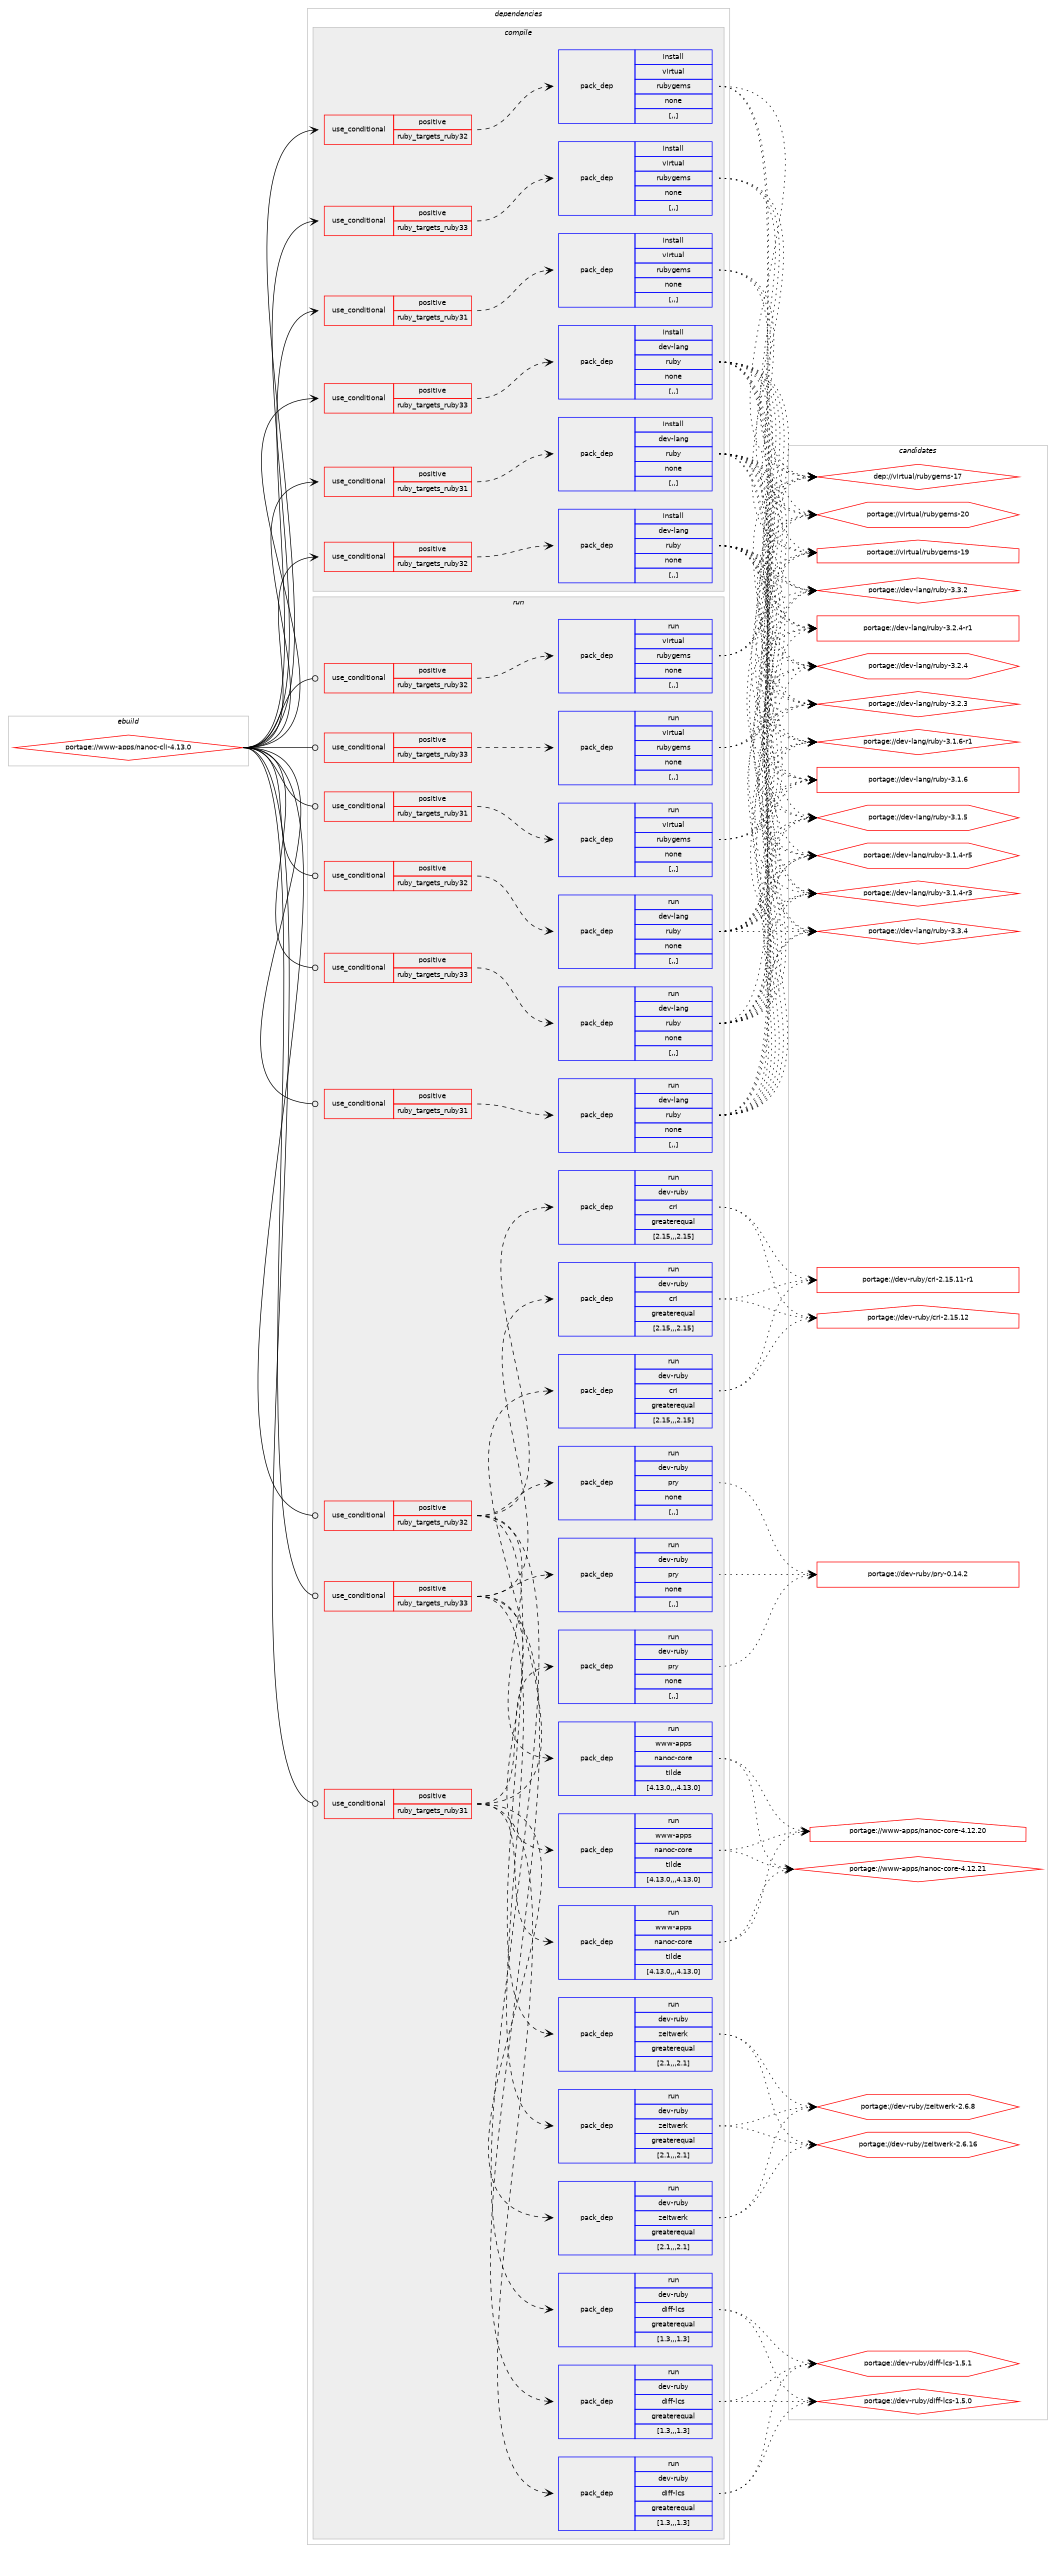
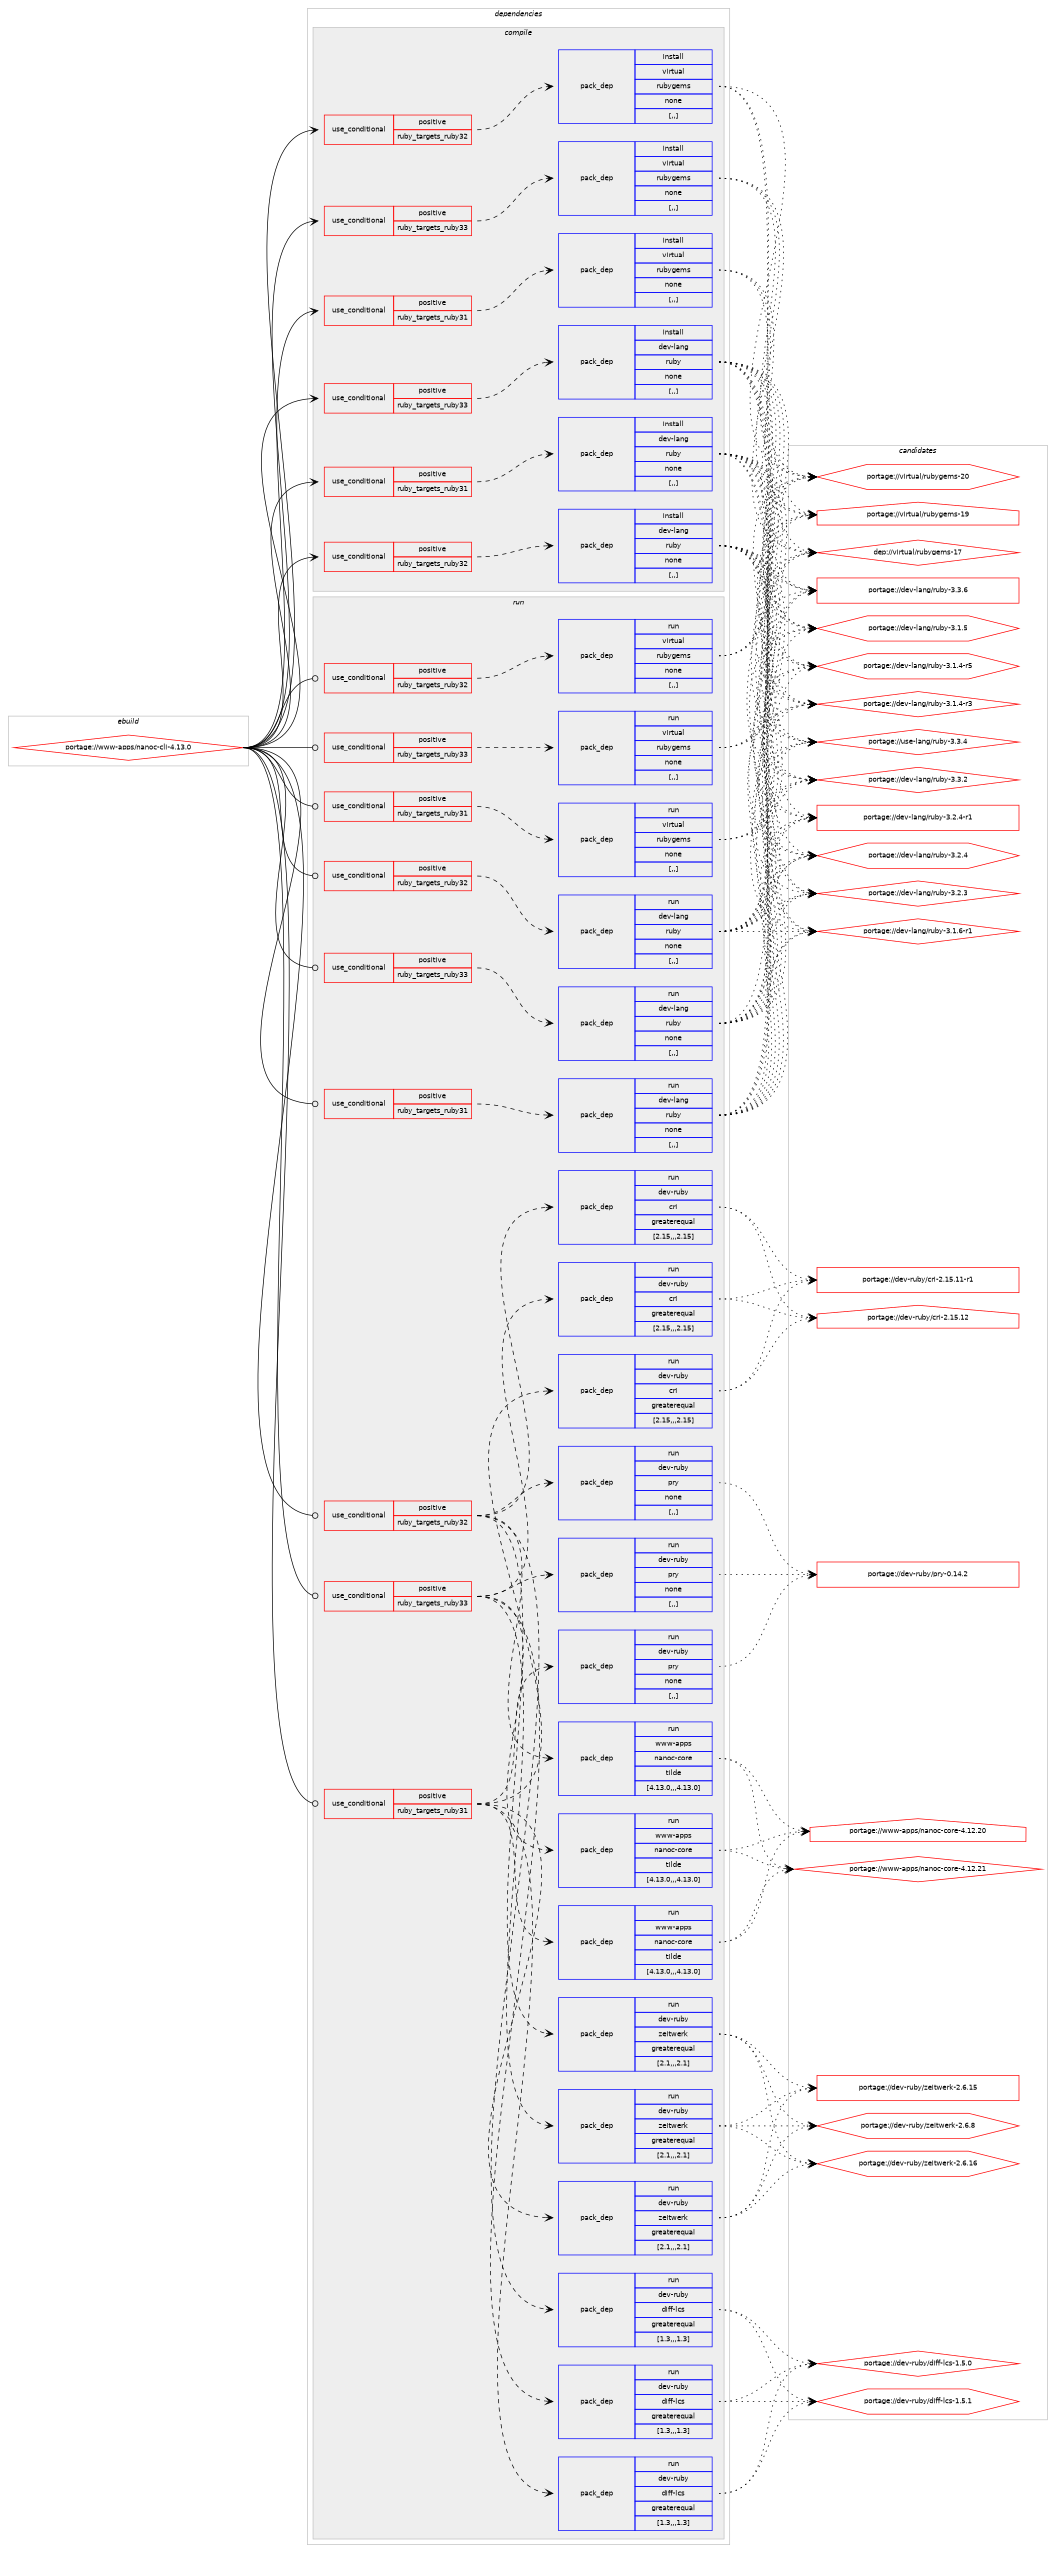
(918, 780) -> (918, 591)
(918, 931) -> (918, 742)
none -> (918, 2088)
